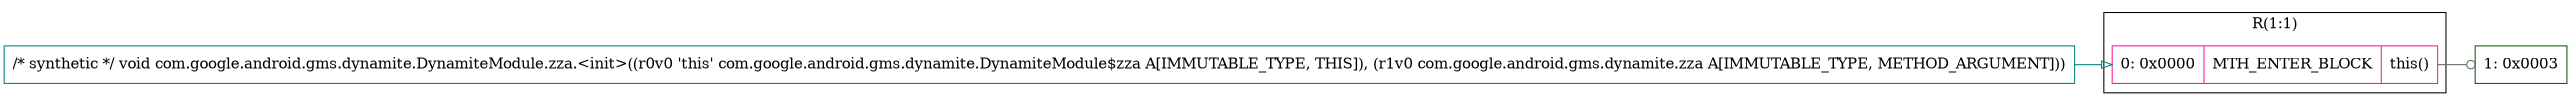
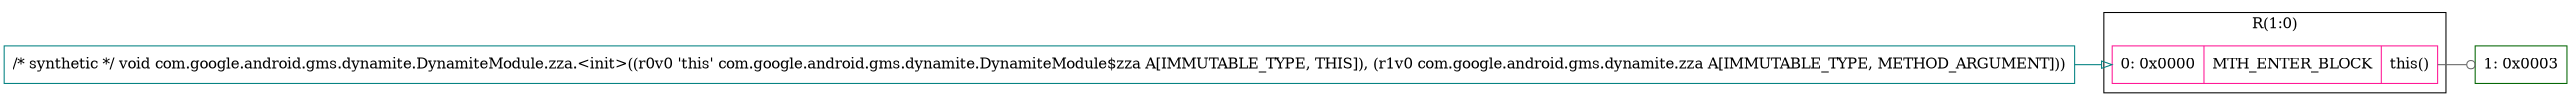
(2275, 25) -> (2275, 25)
